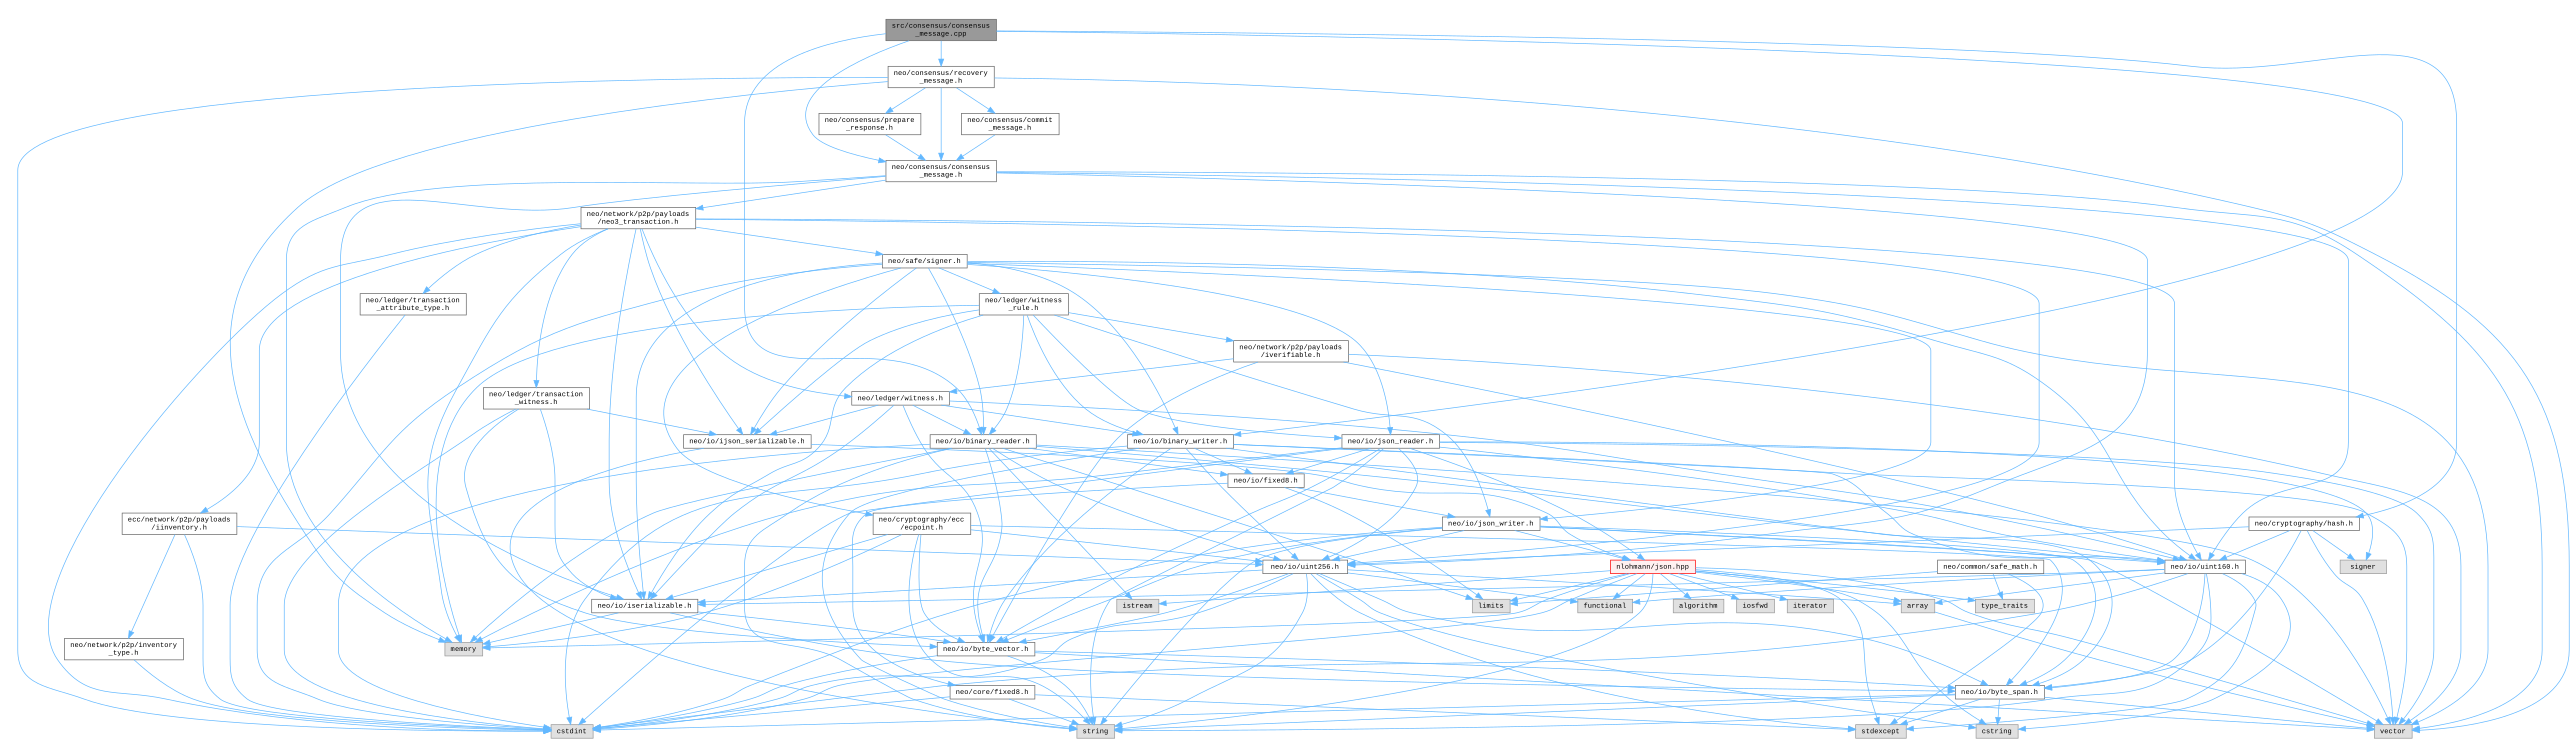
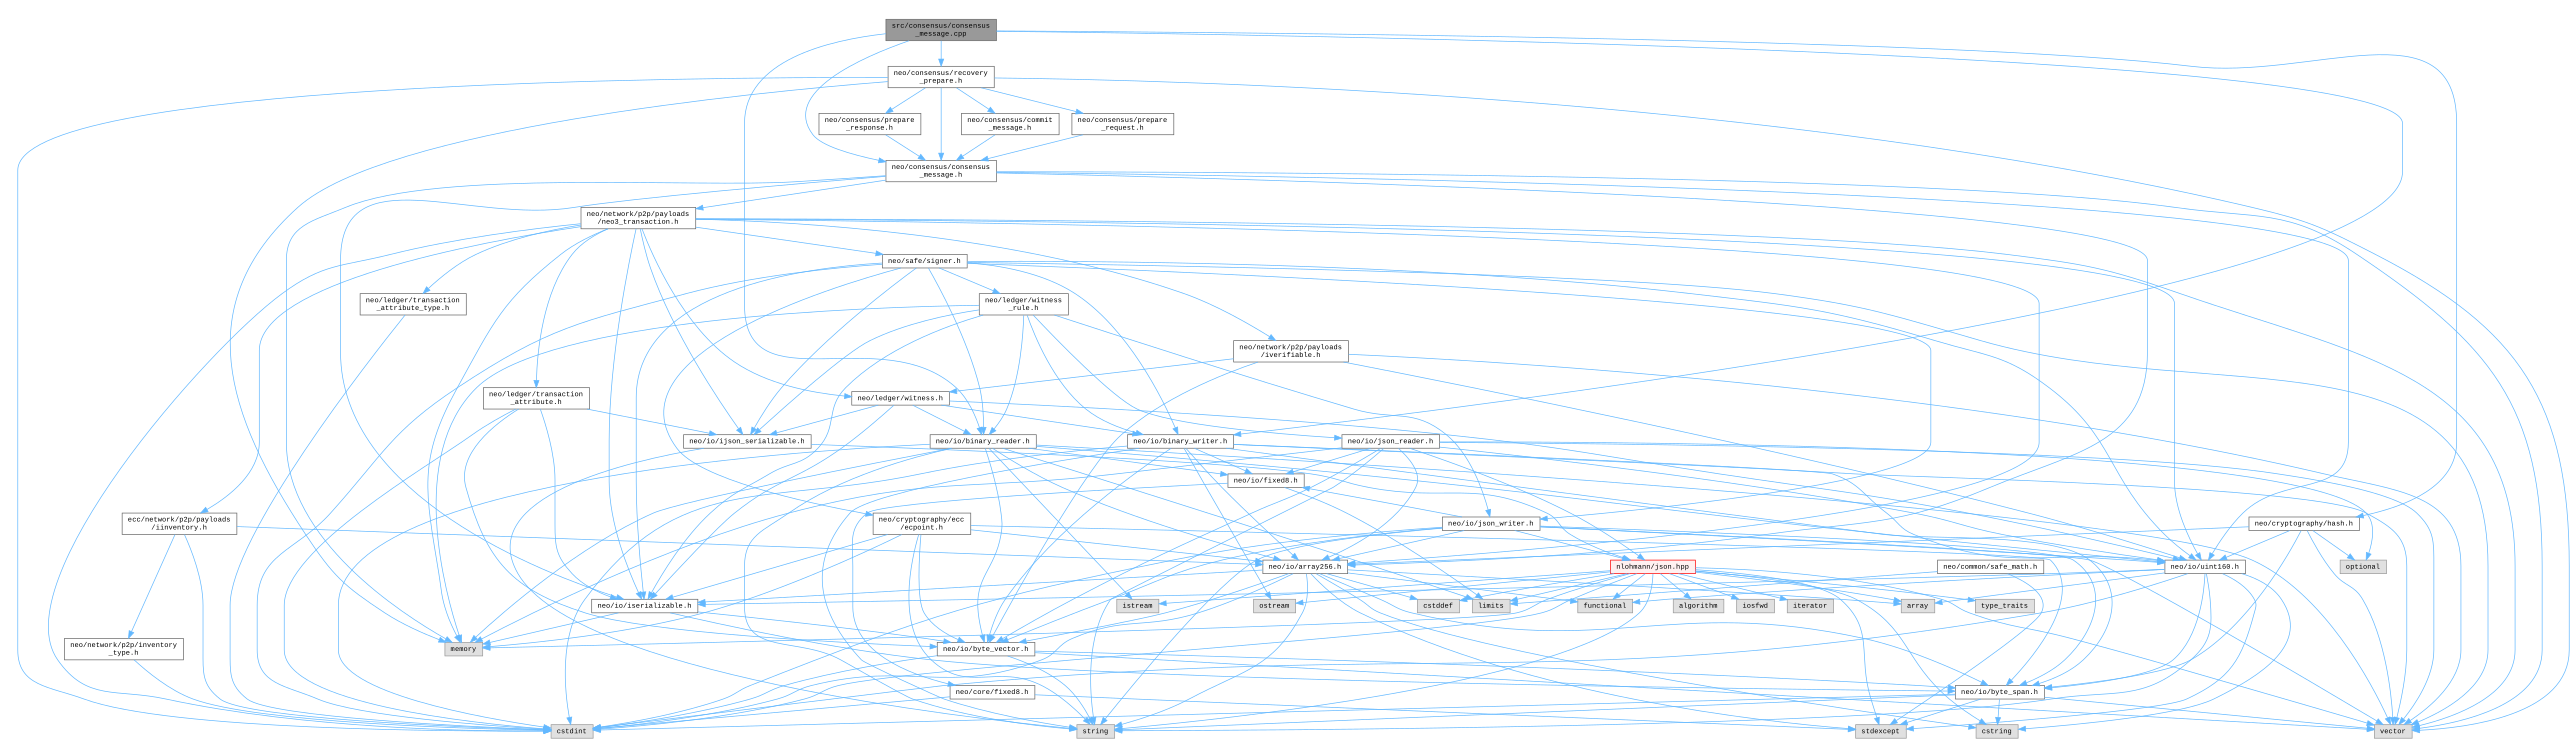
(941, 77) -> (941, 77)
none -> (1123, 124)
(1213, 293) -> none
(1147, 326) -> (990, 246)
(536, 398) -> (536, 398)
(1012, 491) -> none
(1371, 502) -> (1386, 503)
(976, 509) -> none
(1305, 567) -> (1305, 567)
(2363, 567) -> (2363, 567)
(1997, 583) -> none
none -> (1275, 606)
none -> (1438, 606)
(2161, 676) -> (1784, 238)
(1041, 711) -> none
